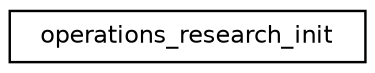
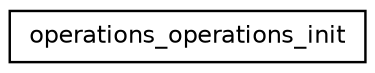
(188, 37) -> (188, 37)
